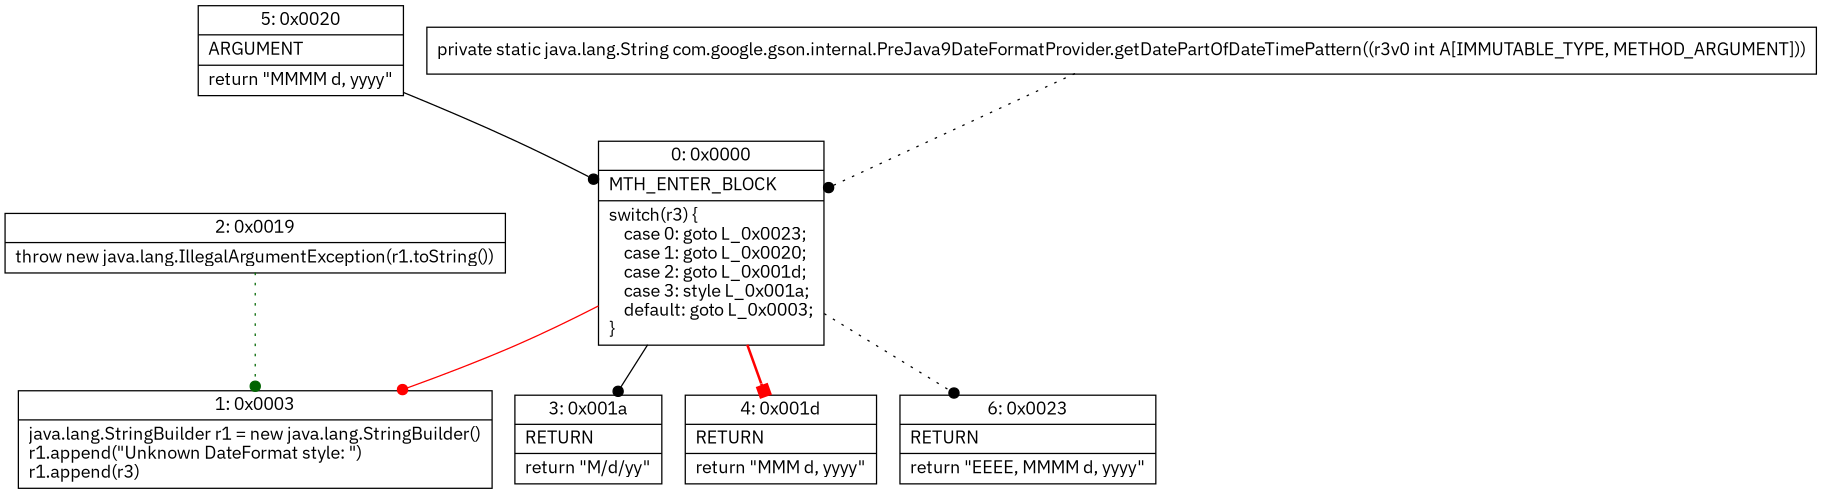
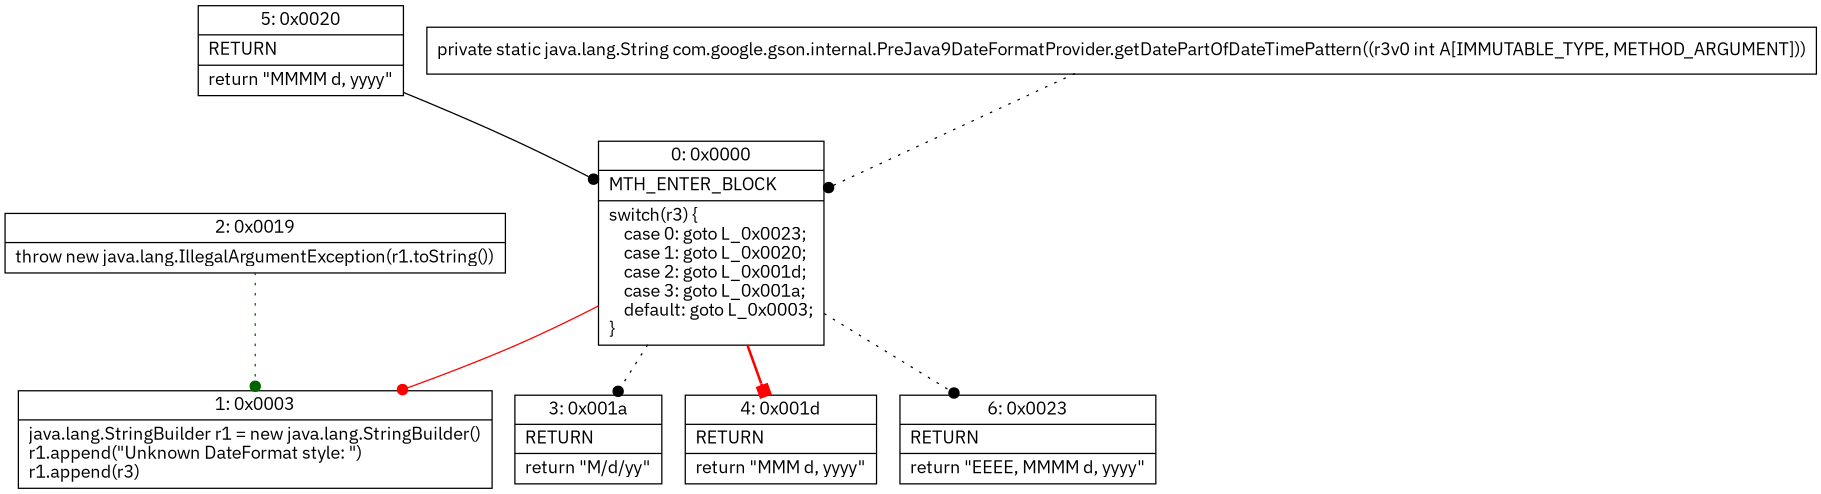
(256, 49) -> (243, 49)
(709, 291) -> (707, 291)
(634, 366) -> (634, 366)
